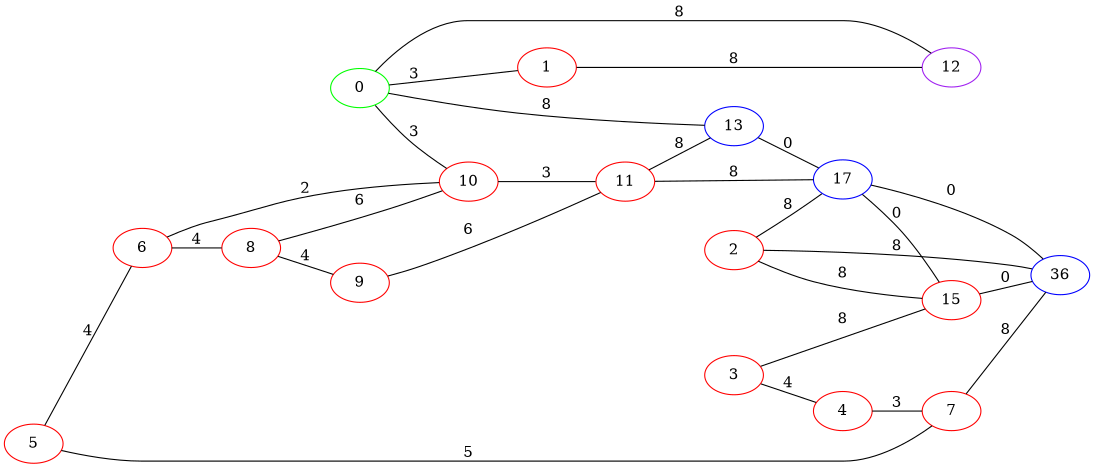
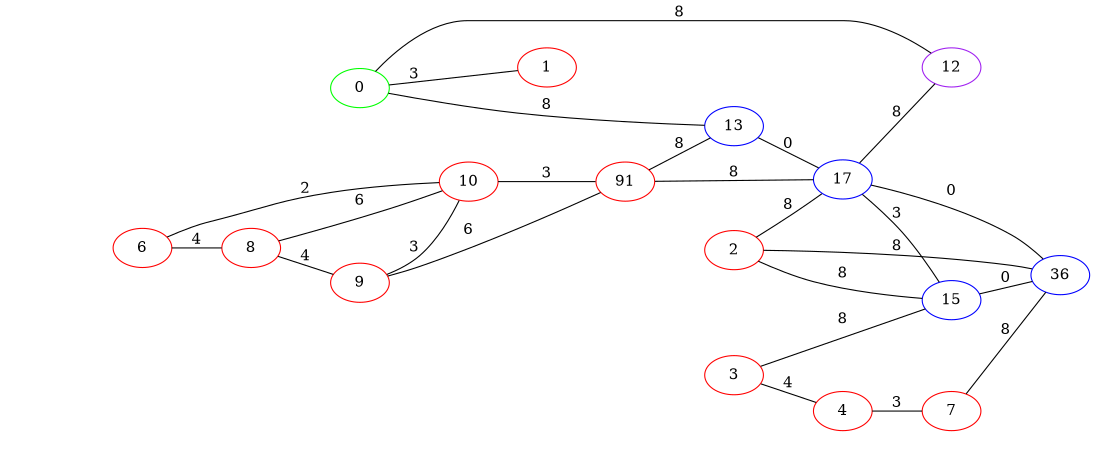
(749, 67) -> (897, 123)
(408, 140) -> (430, 245)
(625, 182) -> (625, 182)
(897, 214) -> (897, 214)
(952, 300) -> (952, 300)
(34, 444) -> none
